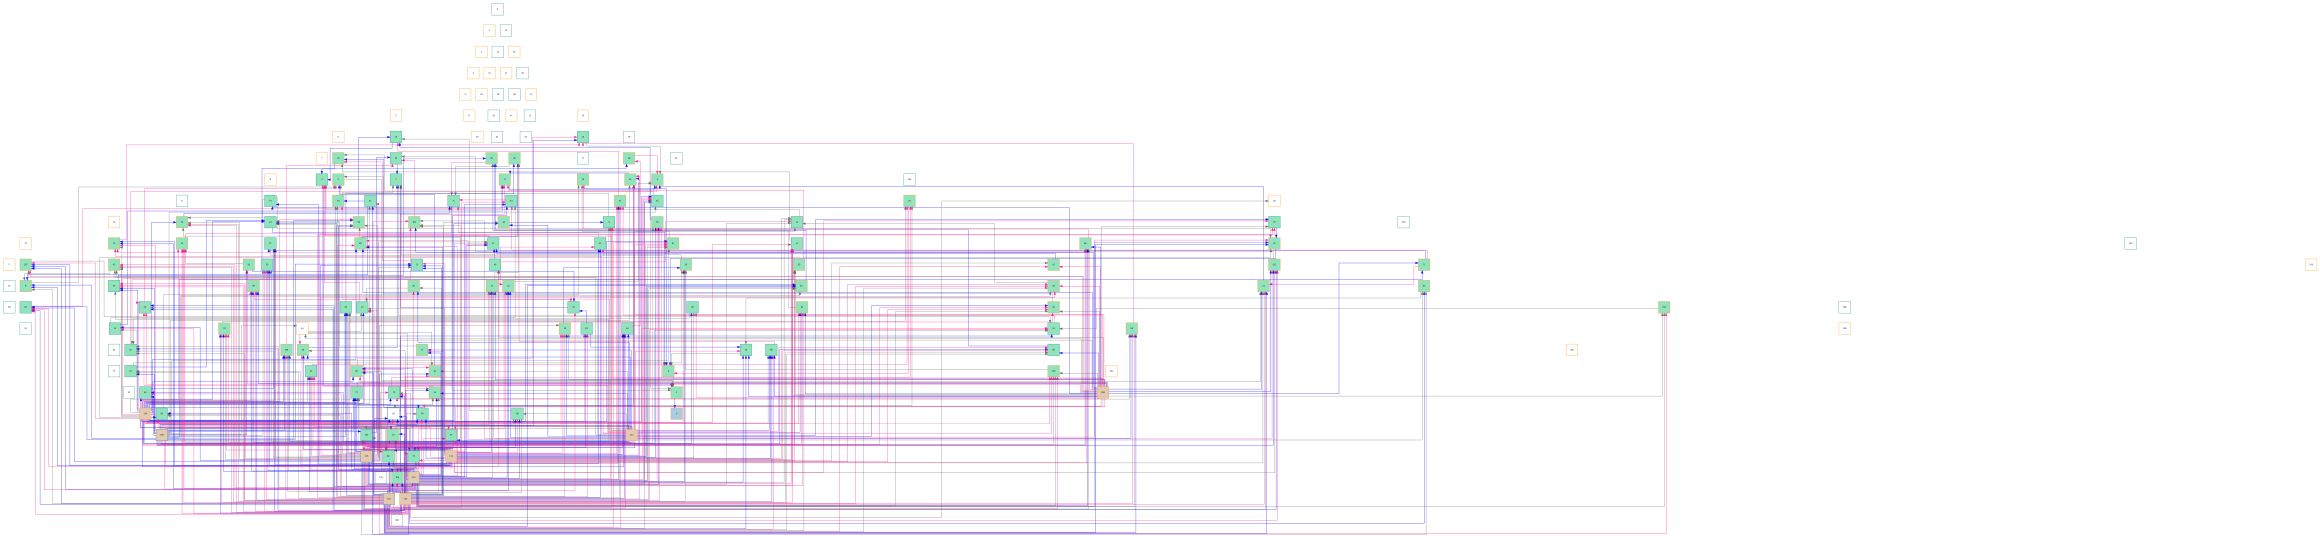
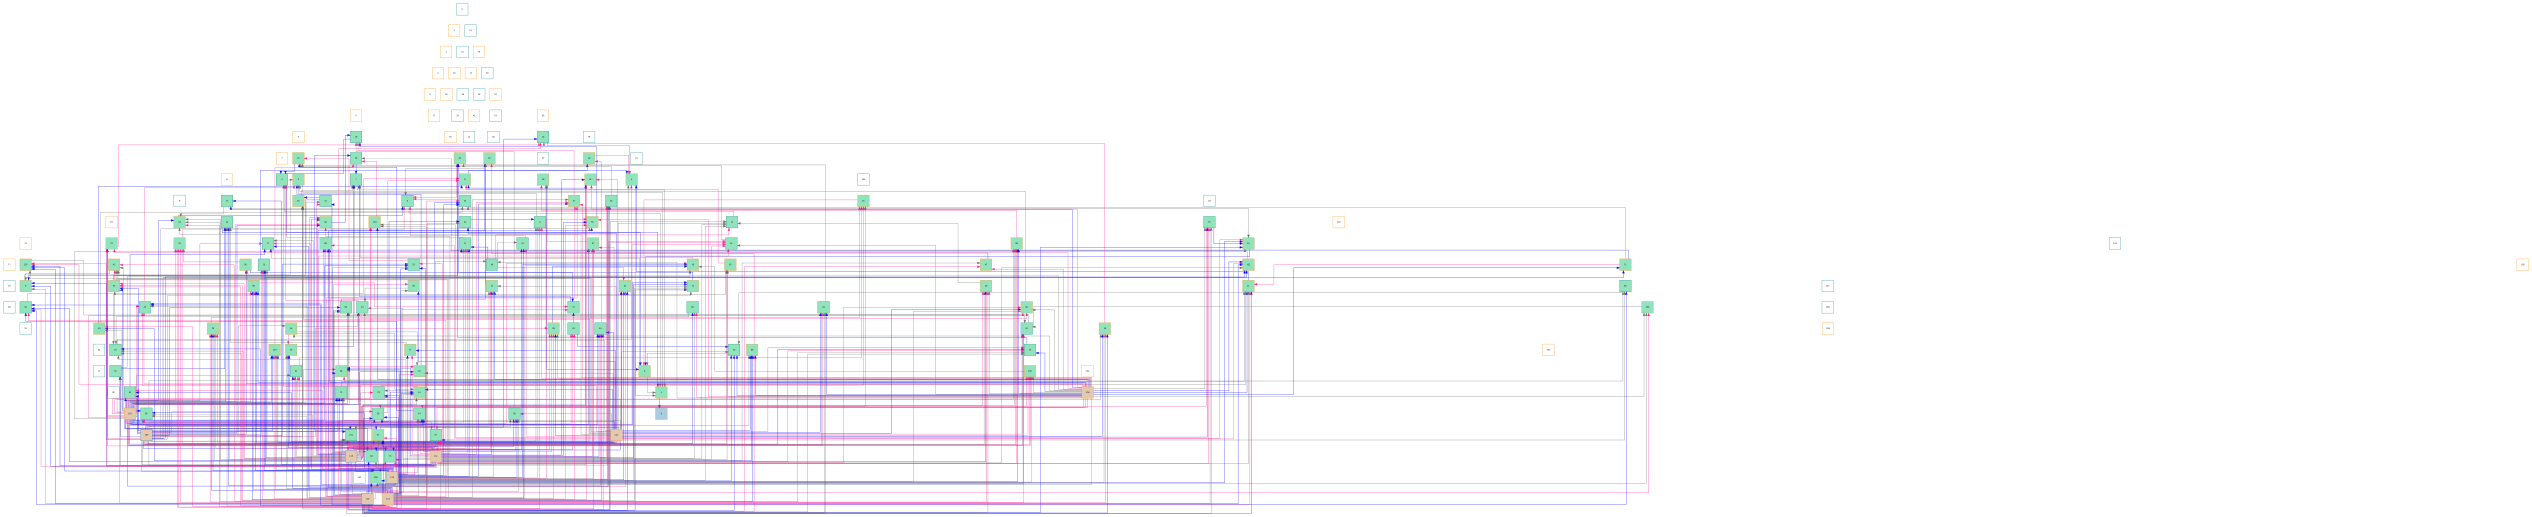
(1274, 201) -> (1209, 201)
(504, 222) -> (465, 222)
(1404, 222) -> (1339, 222)
(540, 247) -> (499, 242)
(114, 286) -> (114, 286)
(1424, 286) -> (1625, 286)
none -> (1828, 286)
(802, 307) -> (824, 307)
(397, 325) -> (550, 429)
(115, 329) -> (99, 329)
(302, 329) -> (291, 329)
(771, 350) -> (752, 350)
(461, 352) -> (303, 417)
(218, 381) -> (245, 402)
(748, 399) -> none
(270, 404) -> (233, 429)
(405, 411) -> (400, 410)
(504, 413) -> (561, 427)
(394, 414) -> (378, 414)
(586, 419) -> (520, 450)
none -> (143, 426)
(848, 450) -> (797, 462)
(942, 469) -> (938, 503)
(173, 478) -> (166, 467)
(44, 484) -> (284, 321)
(397, 520) -> none
(959, 520) -> (936, 504)
